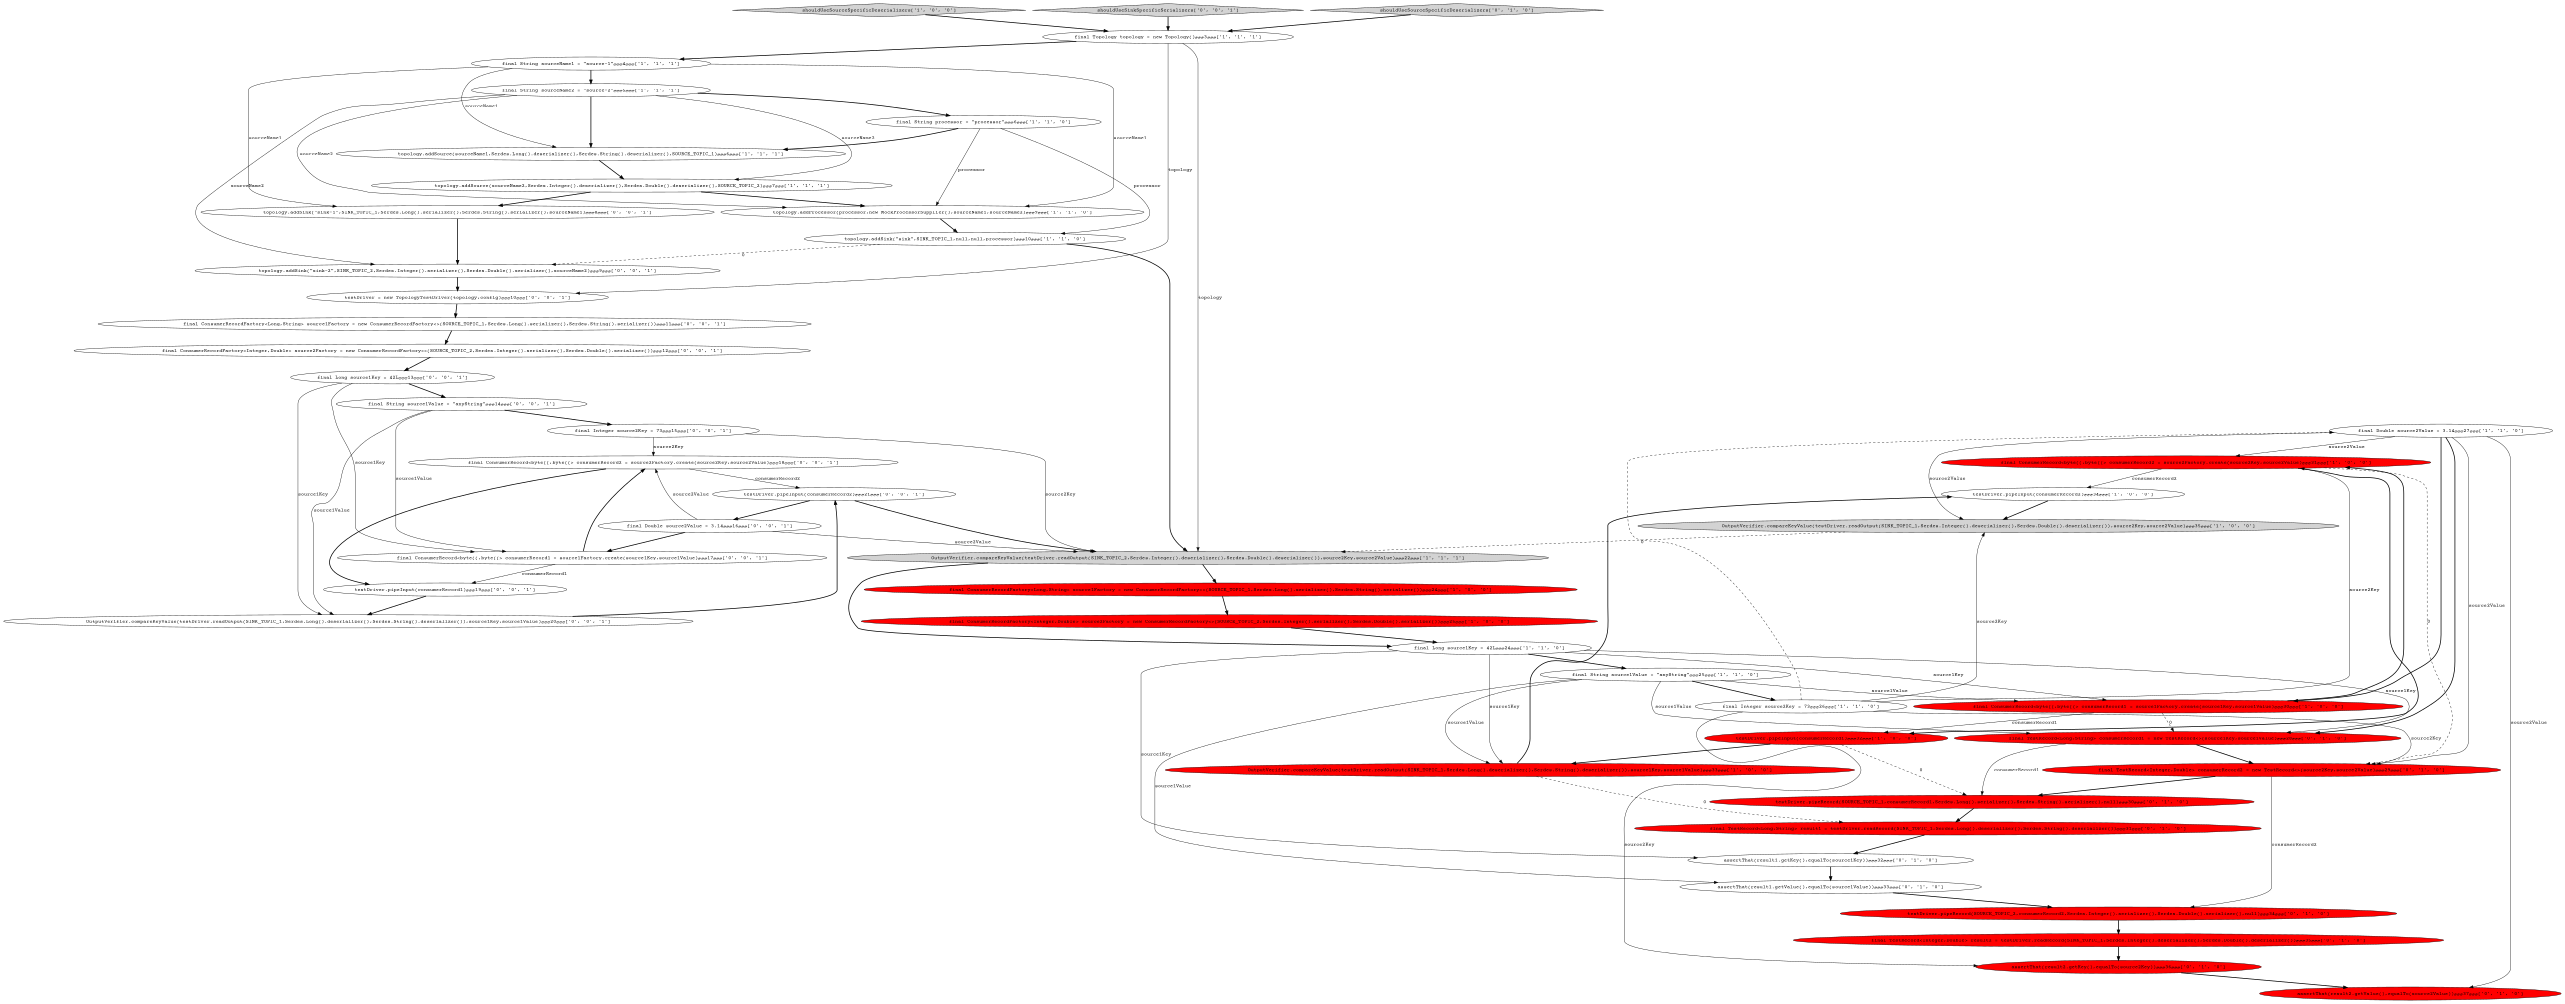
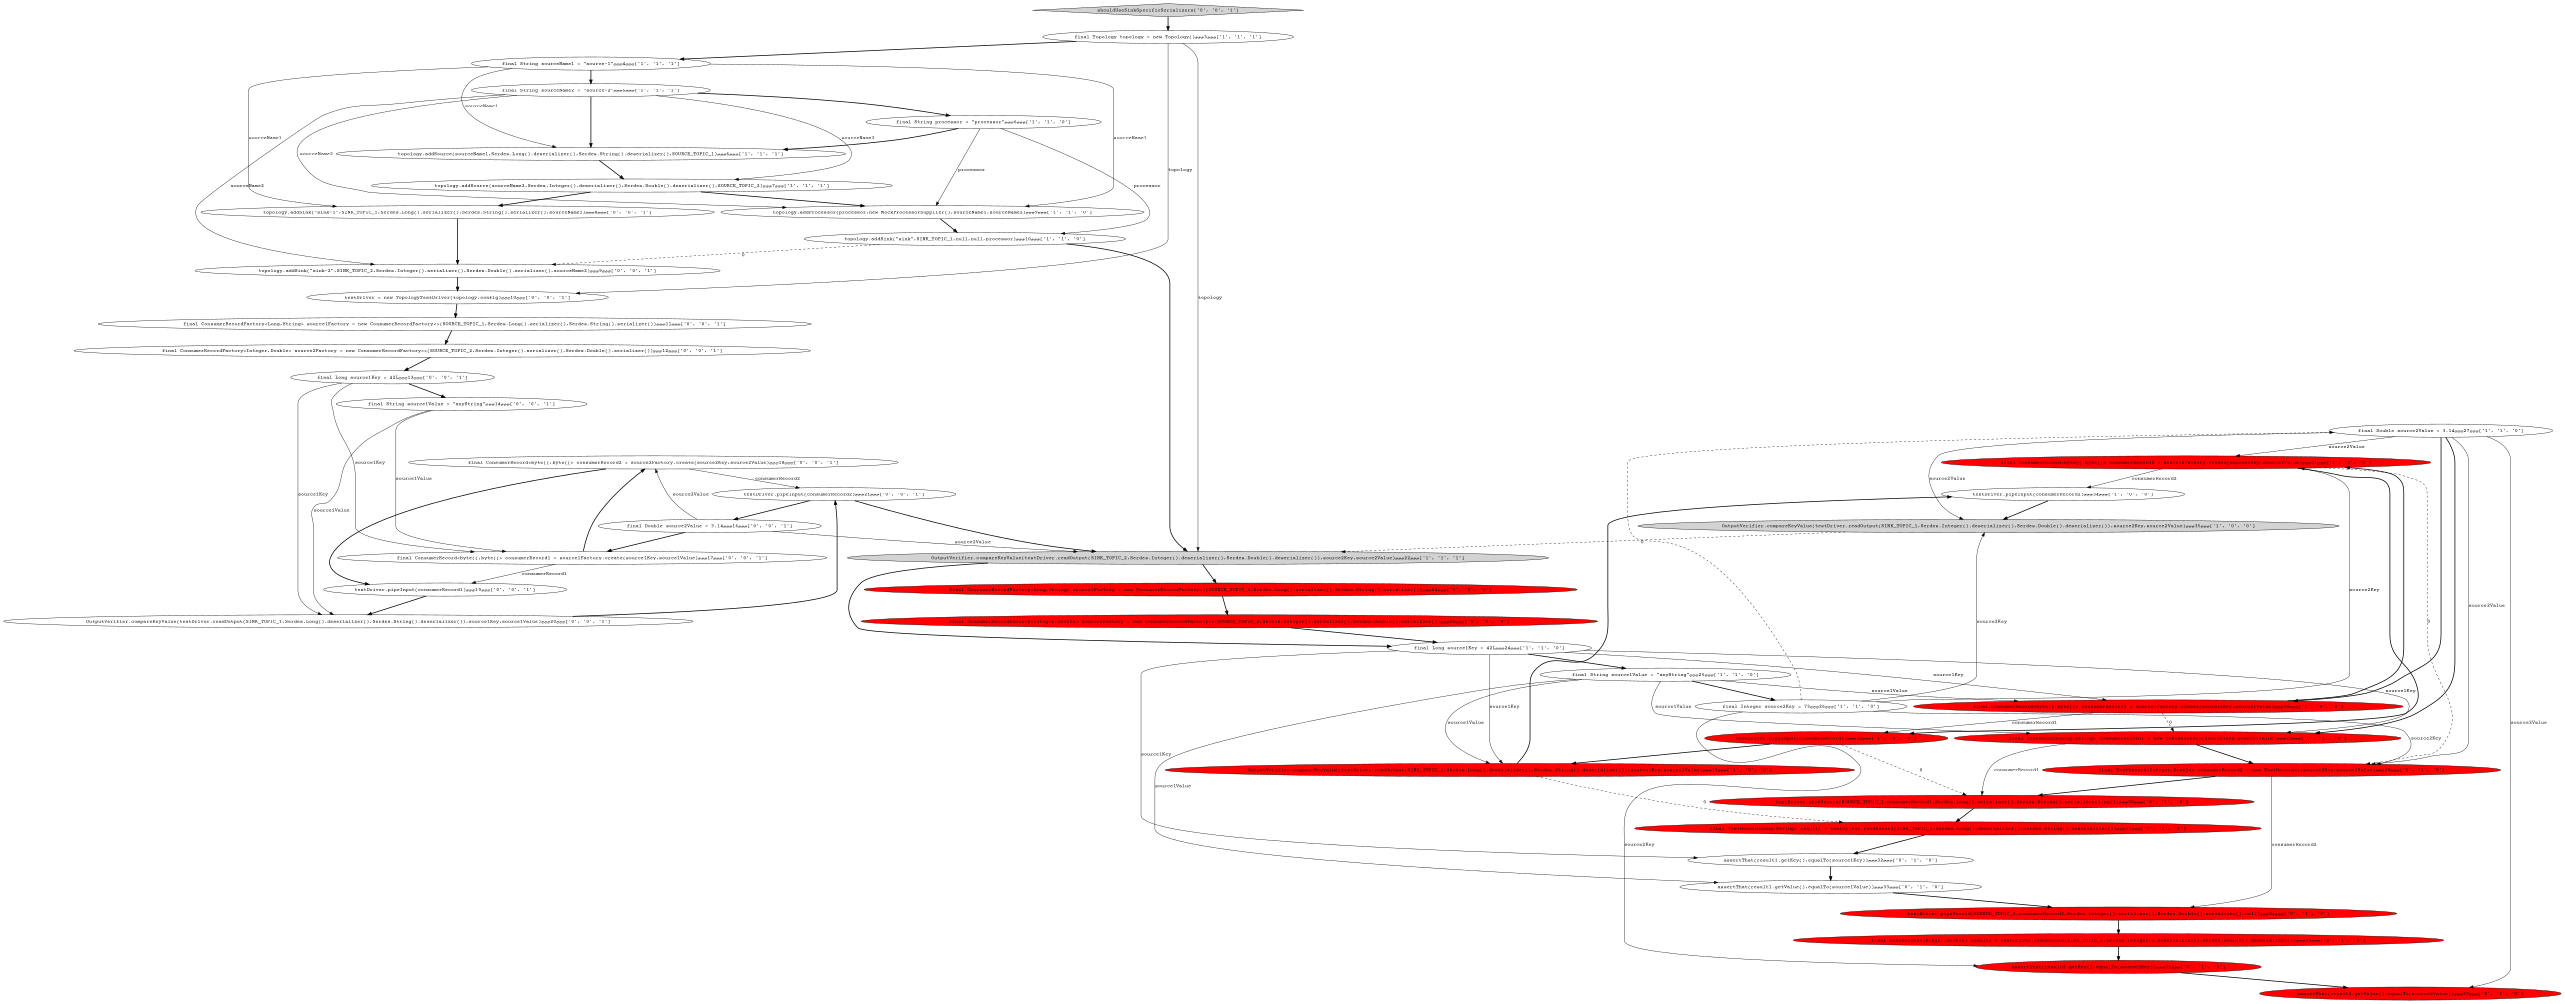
(879, 10) -> none
(1457, 10) -> none
(653, 431) -> none
